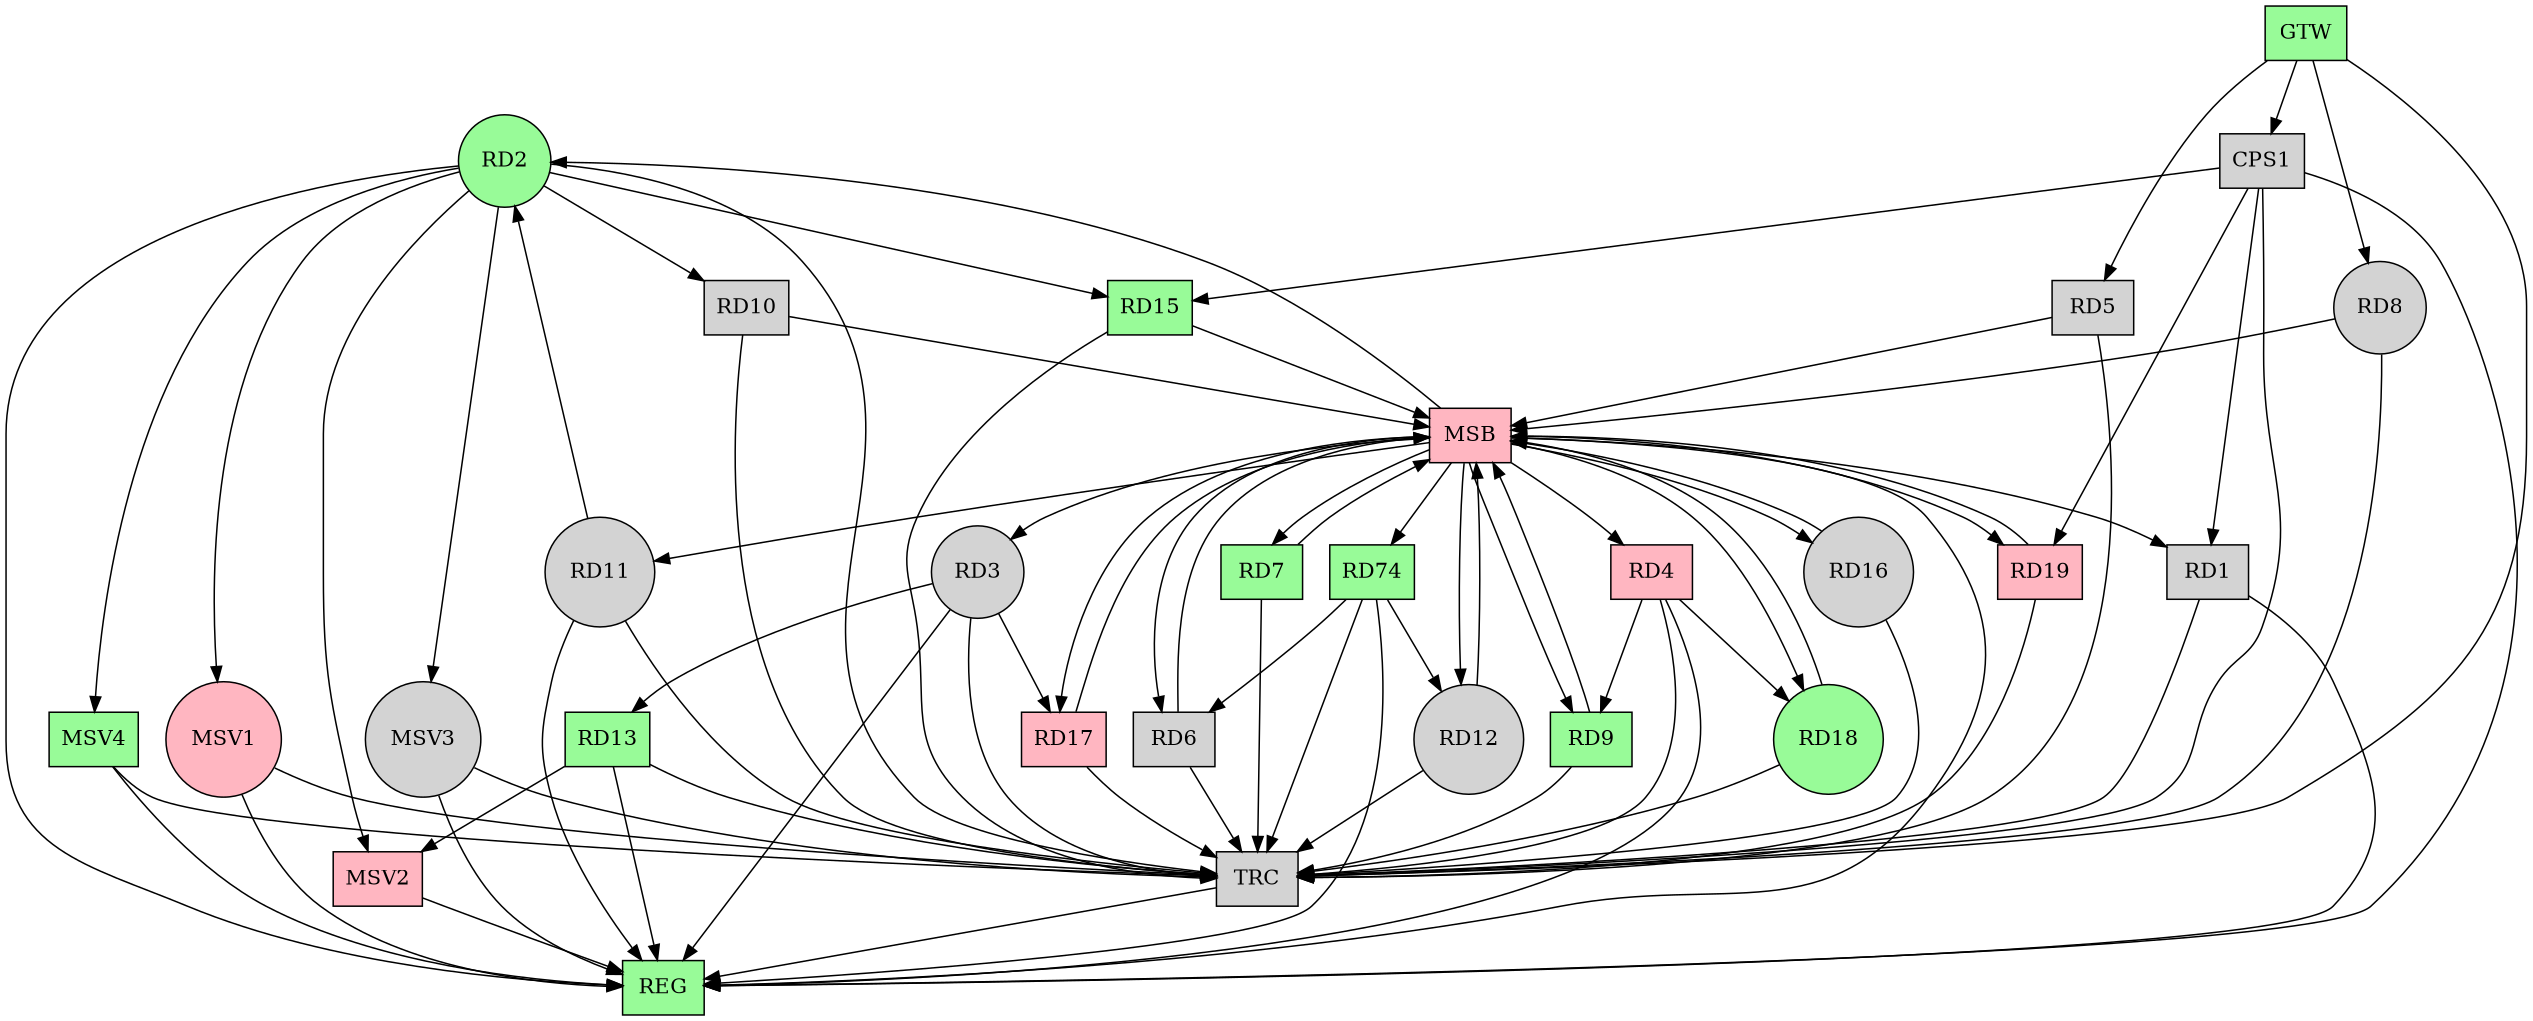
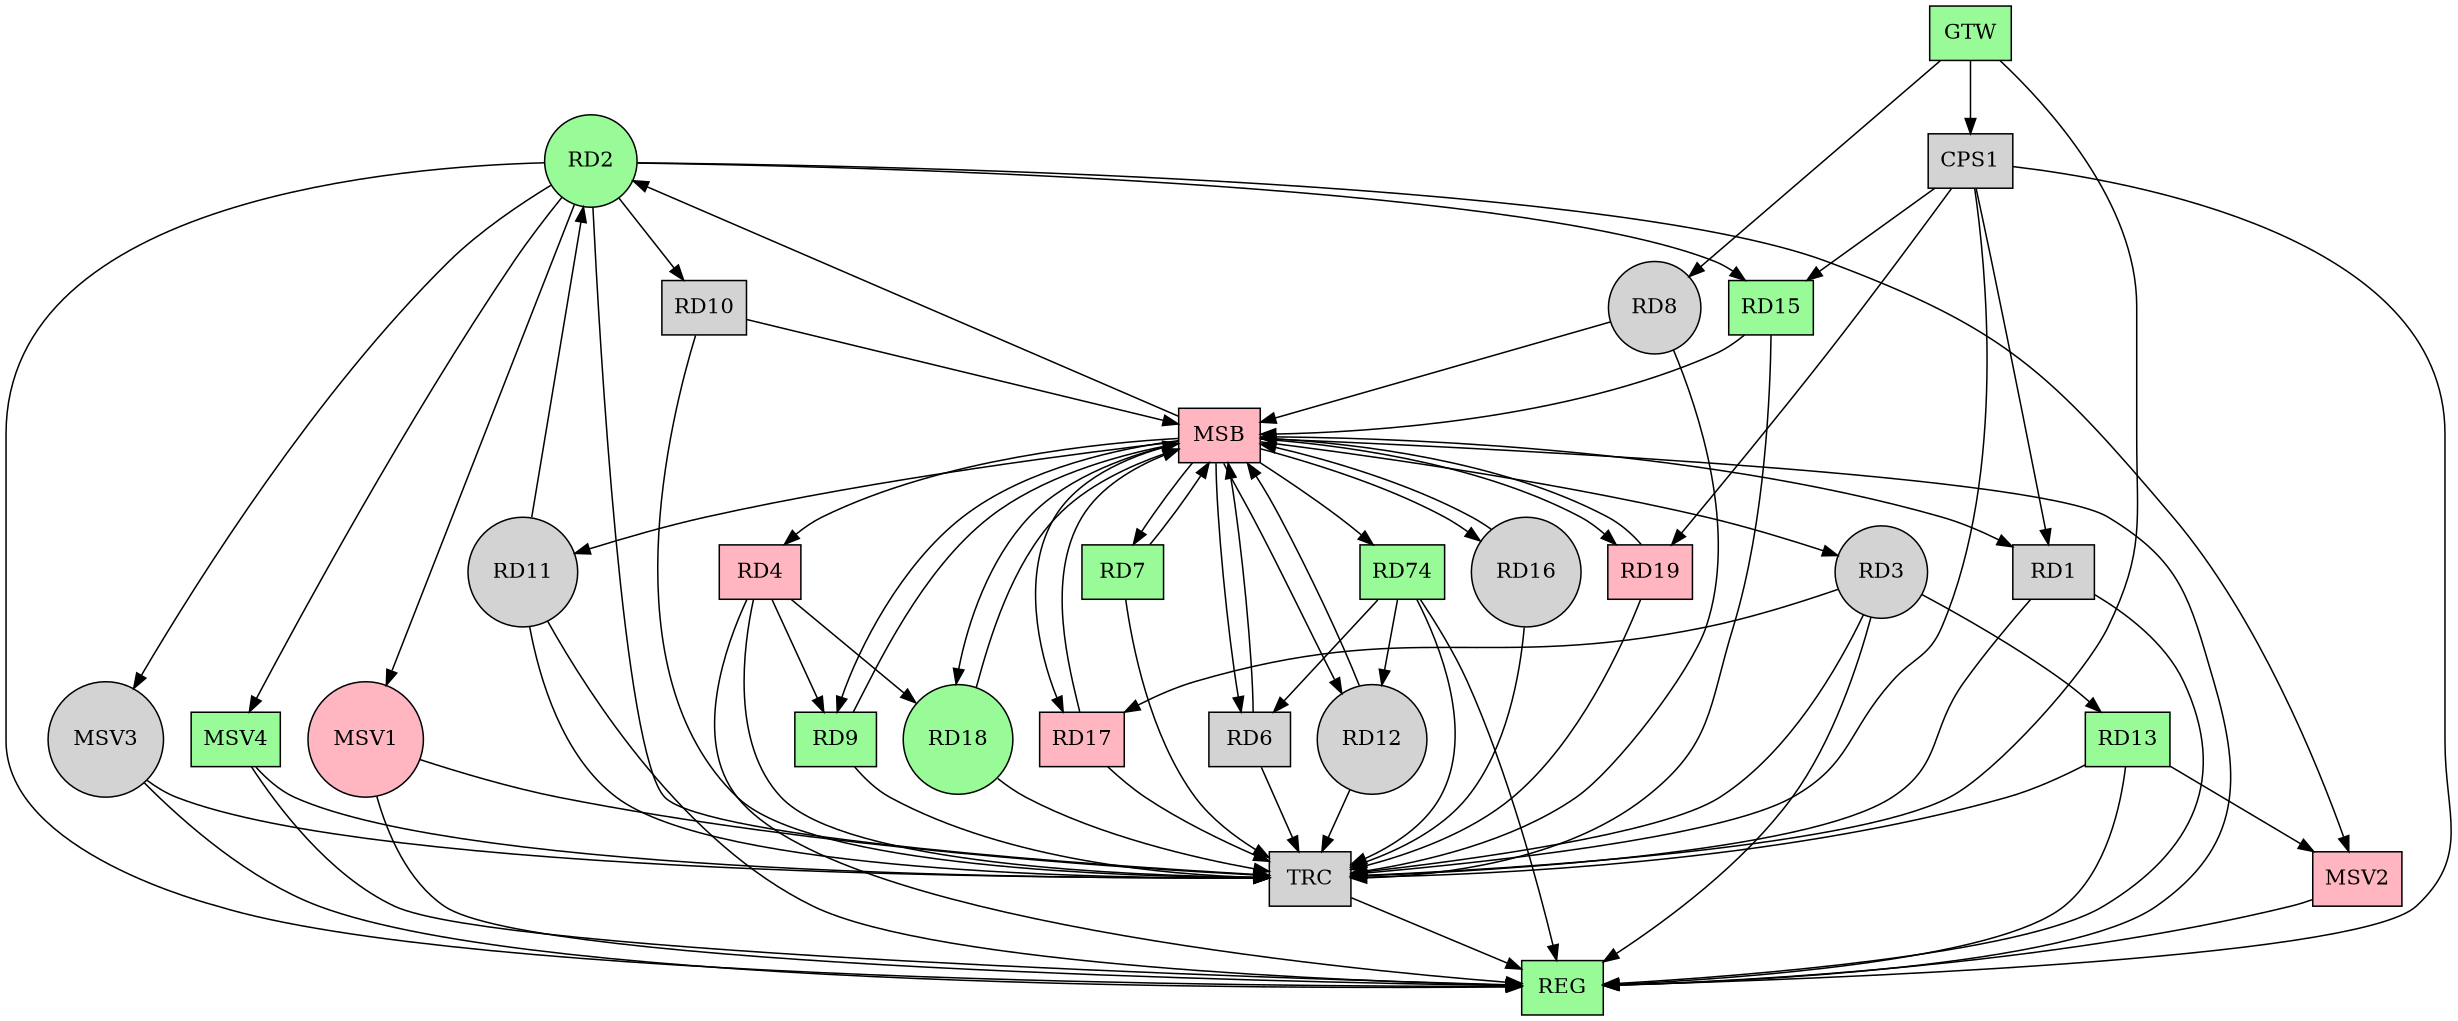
(2093, 308) -> none
